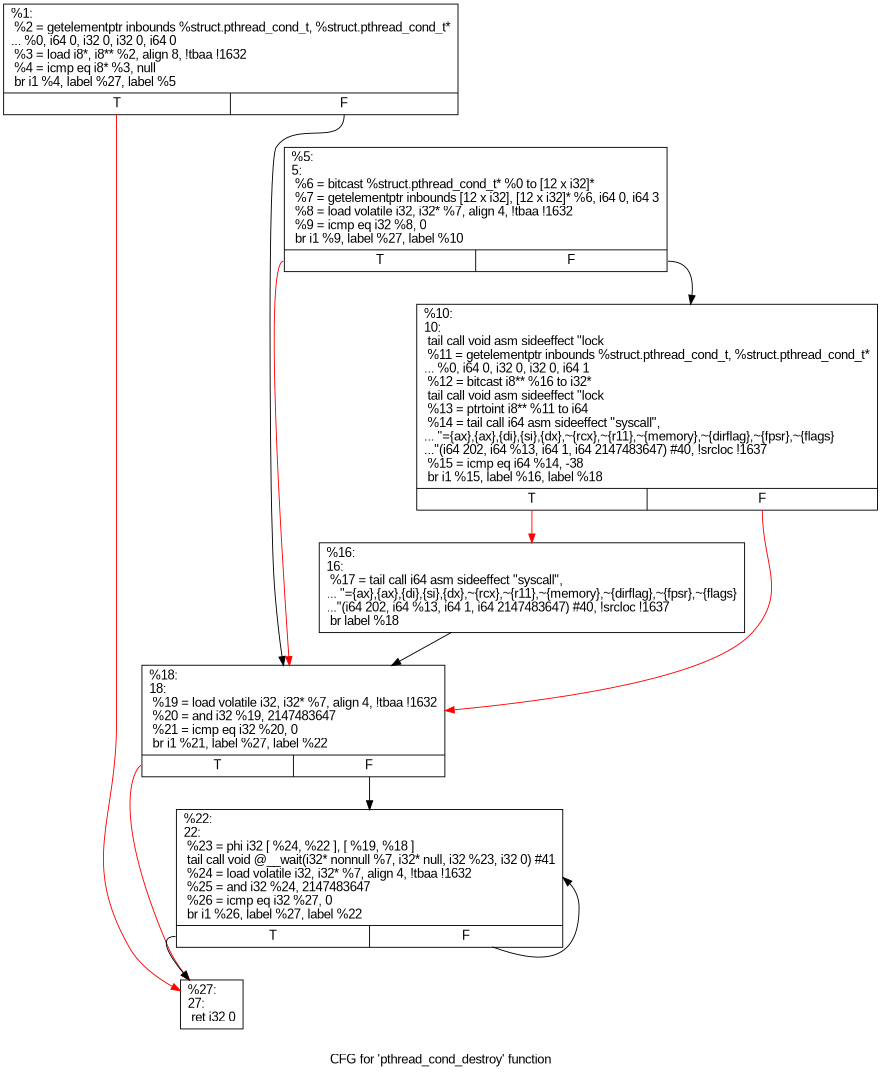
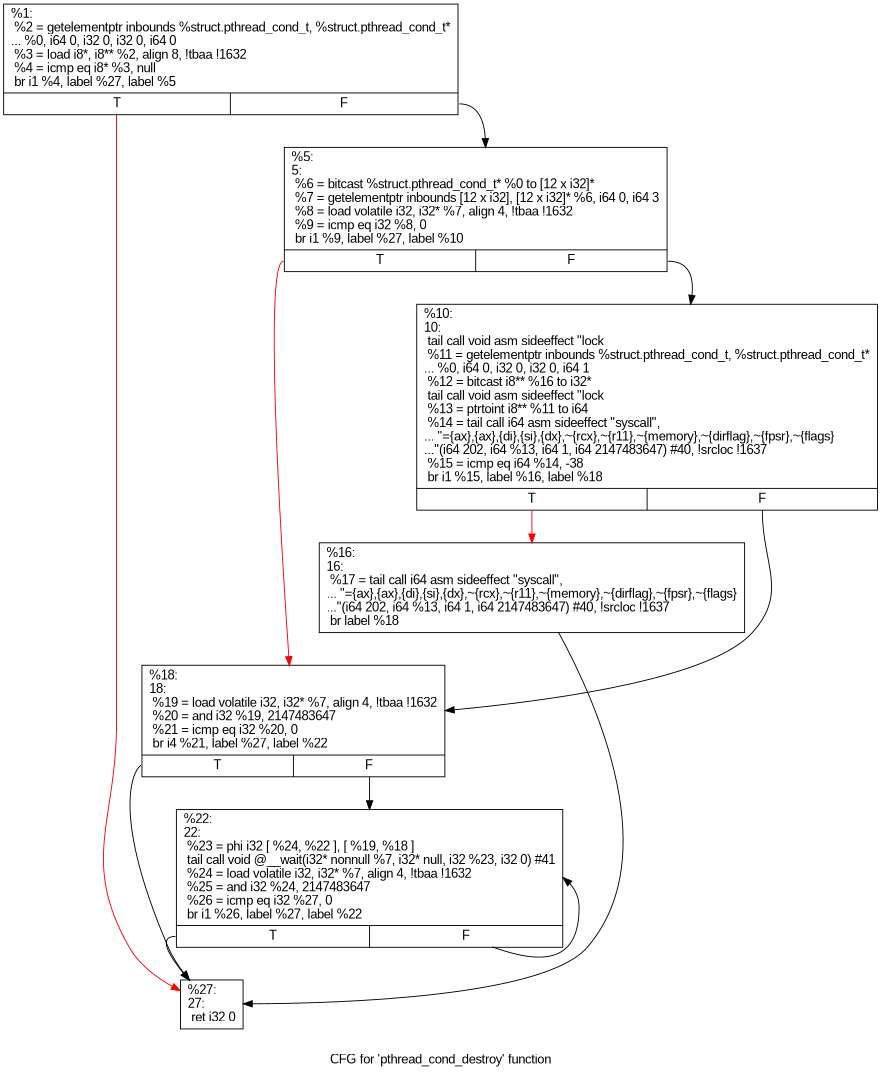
(270, 287) -> (479, 115)
(426, 647) -> (583, 950)
(671, 673) -> (671, 673)
(239, 744) -> (239, 744)
(141, 872) -> (141, 872)
